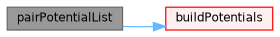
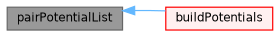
(138, 27) -> (150, 11)
